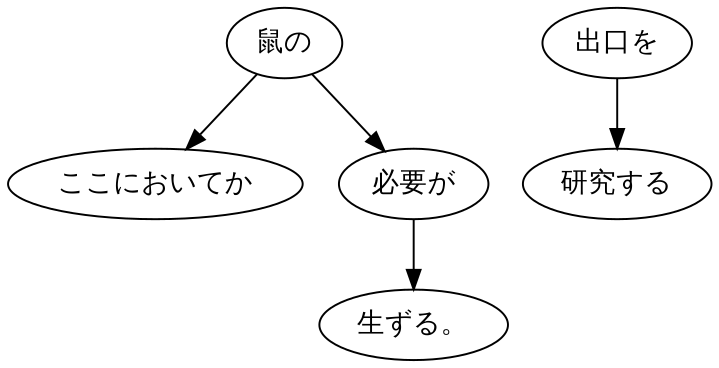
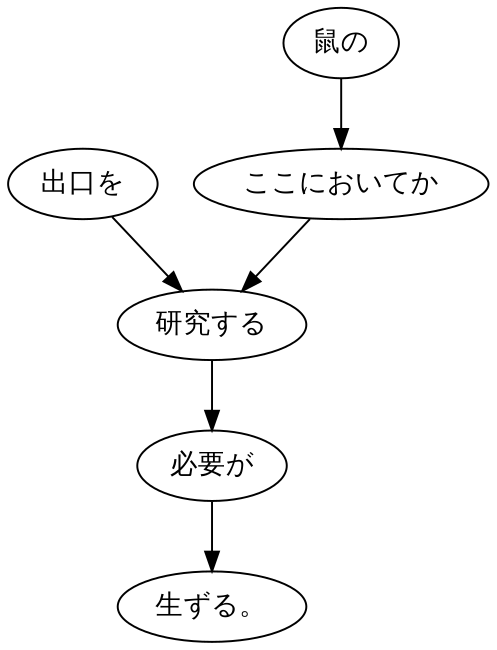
(341, 105) -> (212, 386)
none -> (283, 248)
